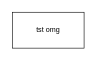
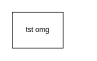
(48, 30) -> (38, 30)
